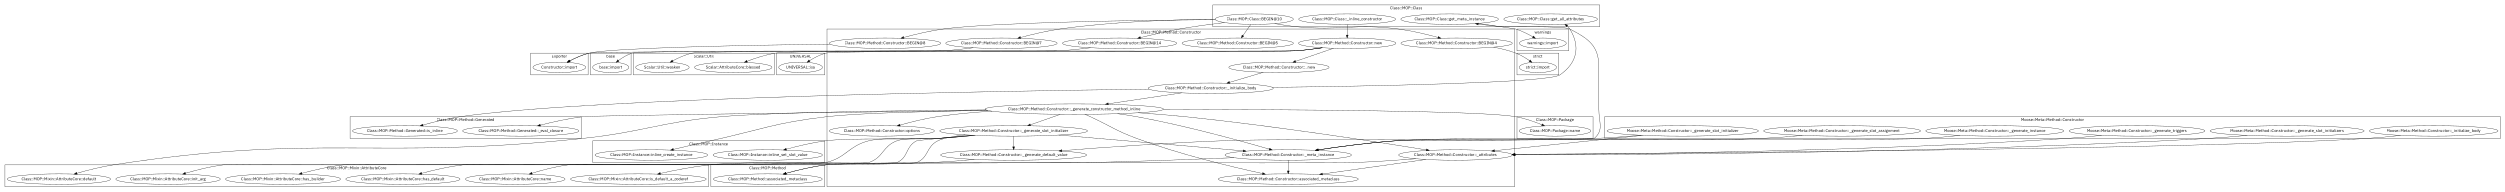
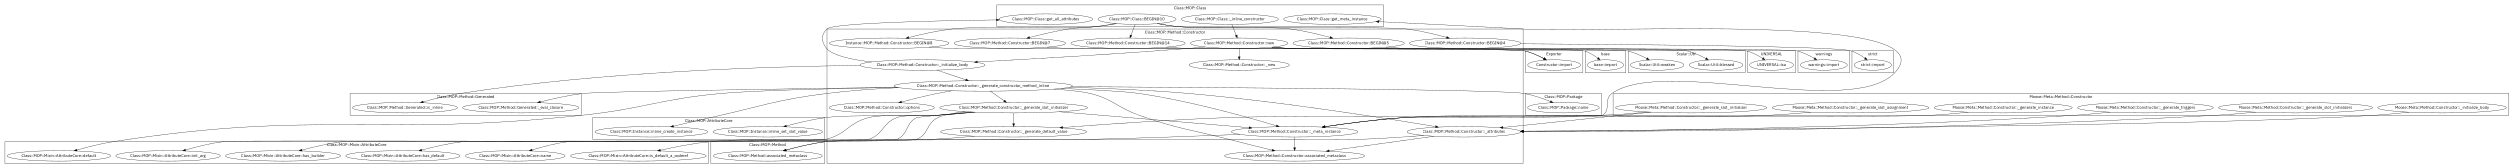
(1506, 27) -> (1601, 49)
(885, 43) -> (889, 43)
(733, 67) -> (1716, 65)
(1246, 77) -> (1091, 55)
(709, 144) -> (709, 121)
